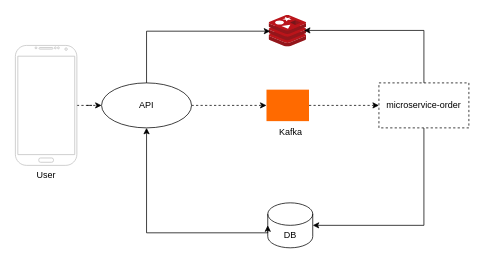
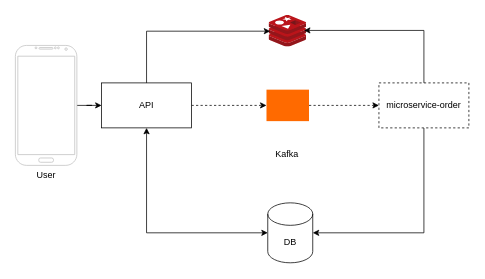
(92, 105) -> (92, 105)
(147, 105) -> (147, 105)
(290, 132) -> (287, 155)
(290, 225) -> (290, 233)
